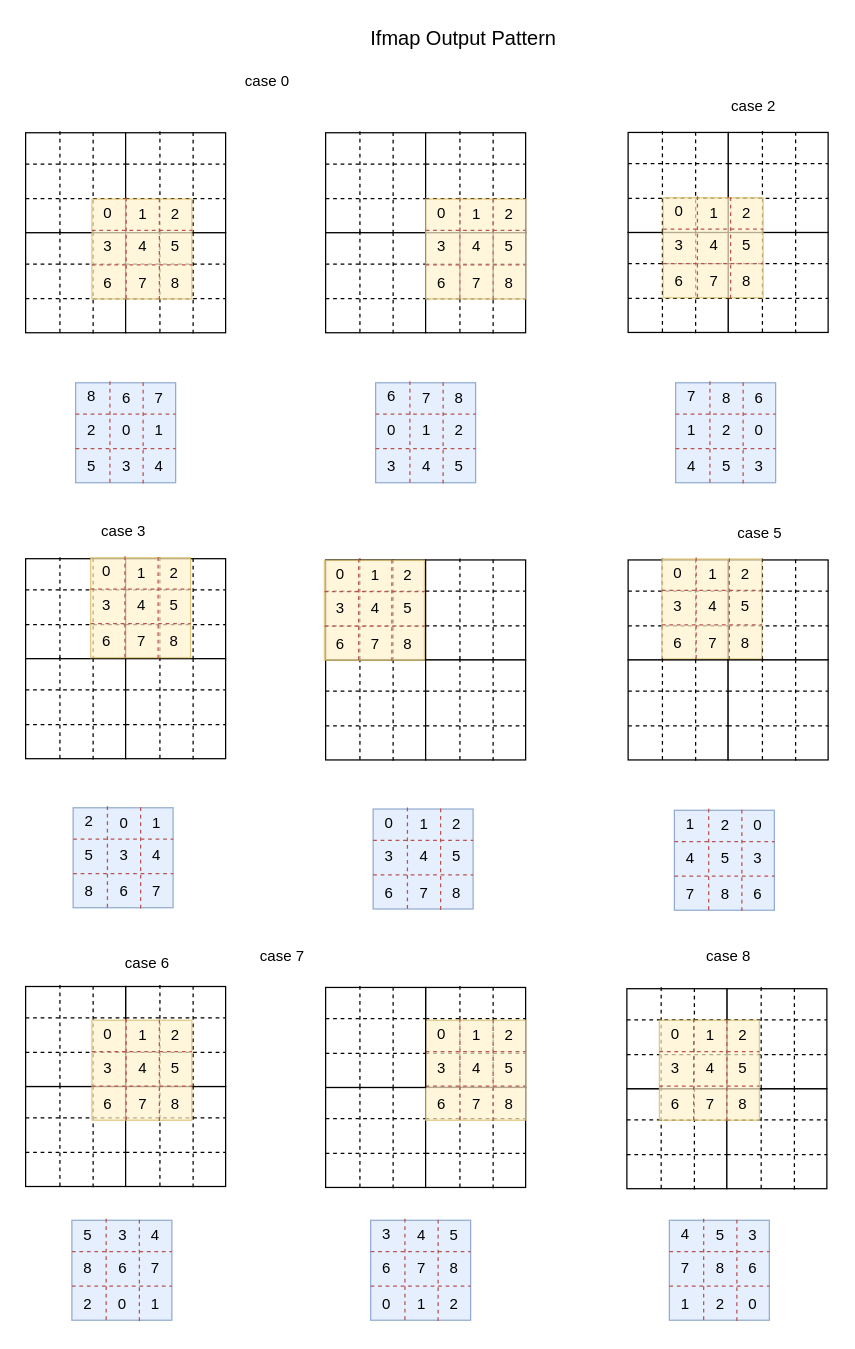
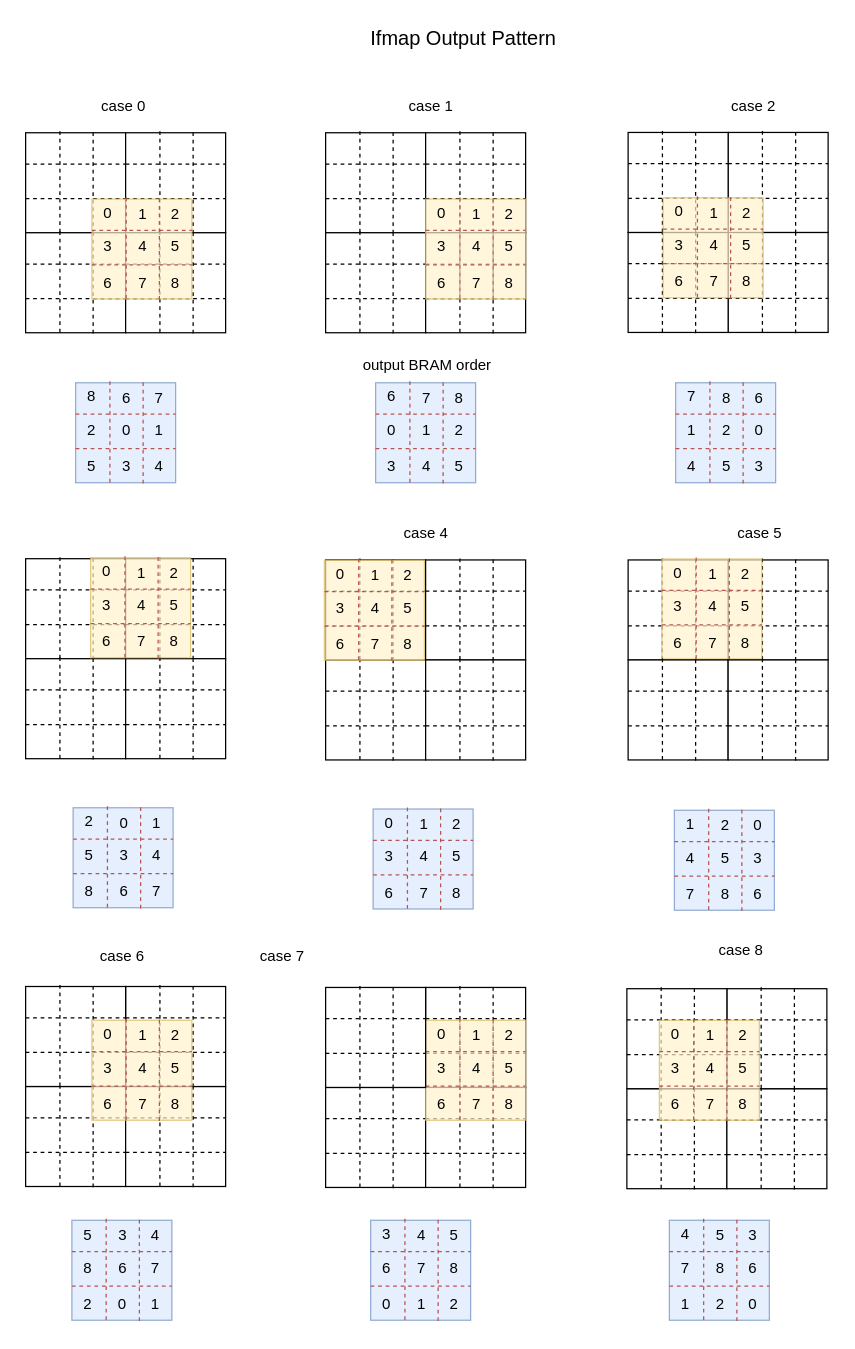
(267, 82) -> (123, 107)
none -> (431, 107)
none -> (426, 366)
(123, 532) -> none
none -> (426, 533)
(728, 957) -> (741, 951)
(147, 963) -> (122, 957)
